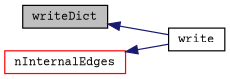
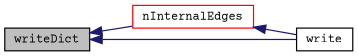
none -> (117, 29)
